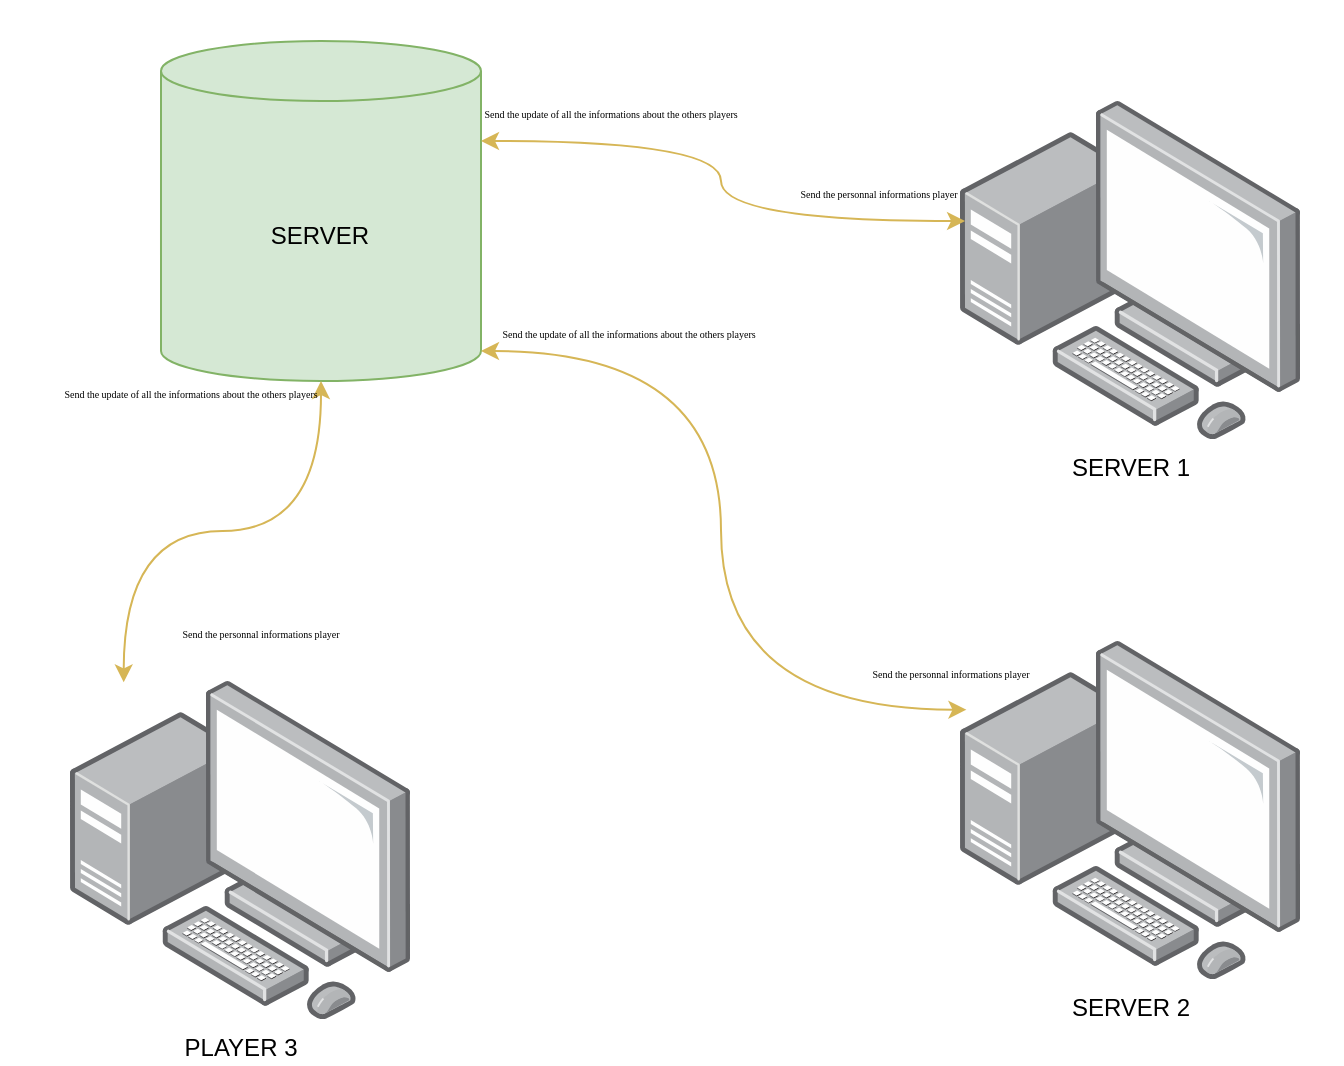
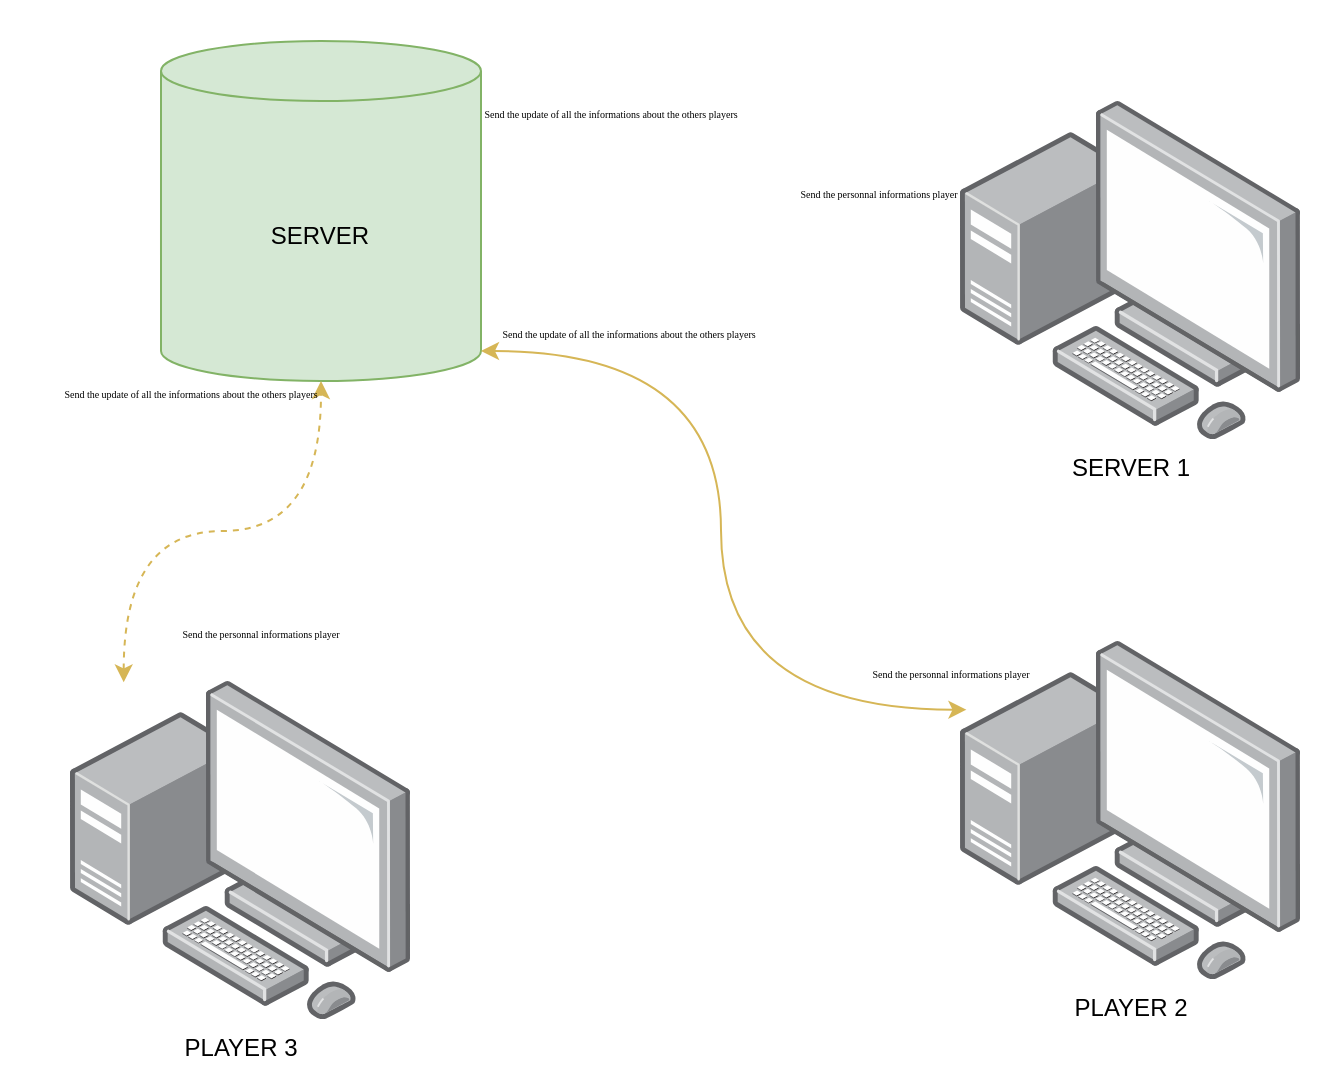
(722, 184) -> none
(226, 531) -> (226, 531)
(1132, 1009) -> (1132, 1009)
